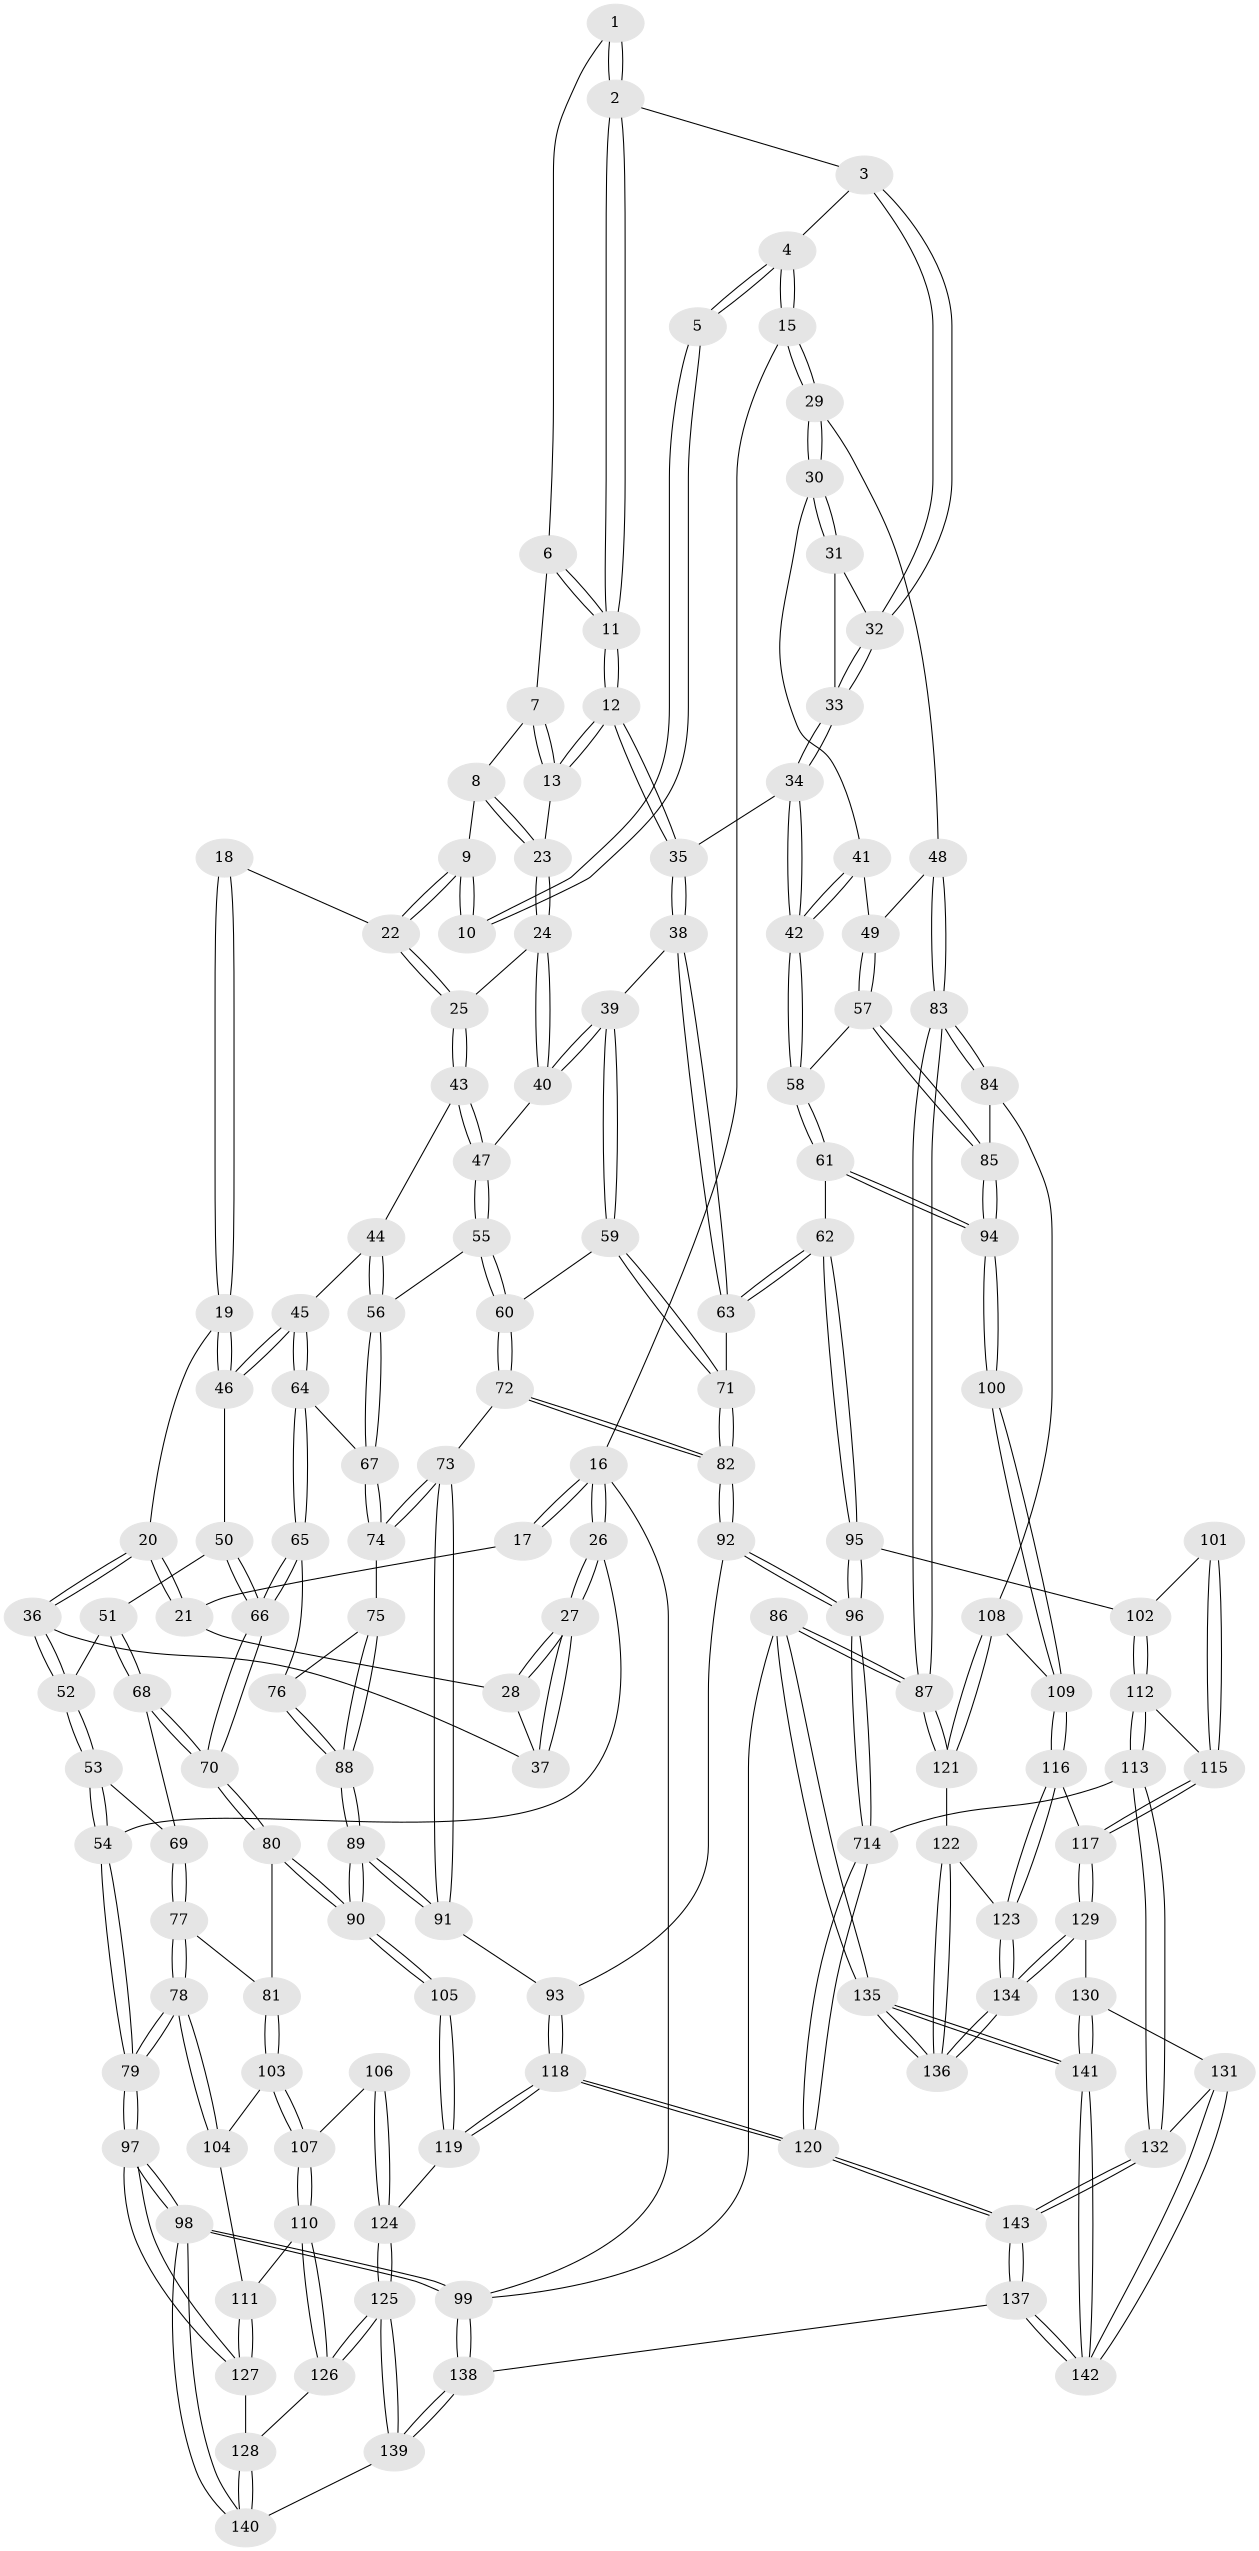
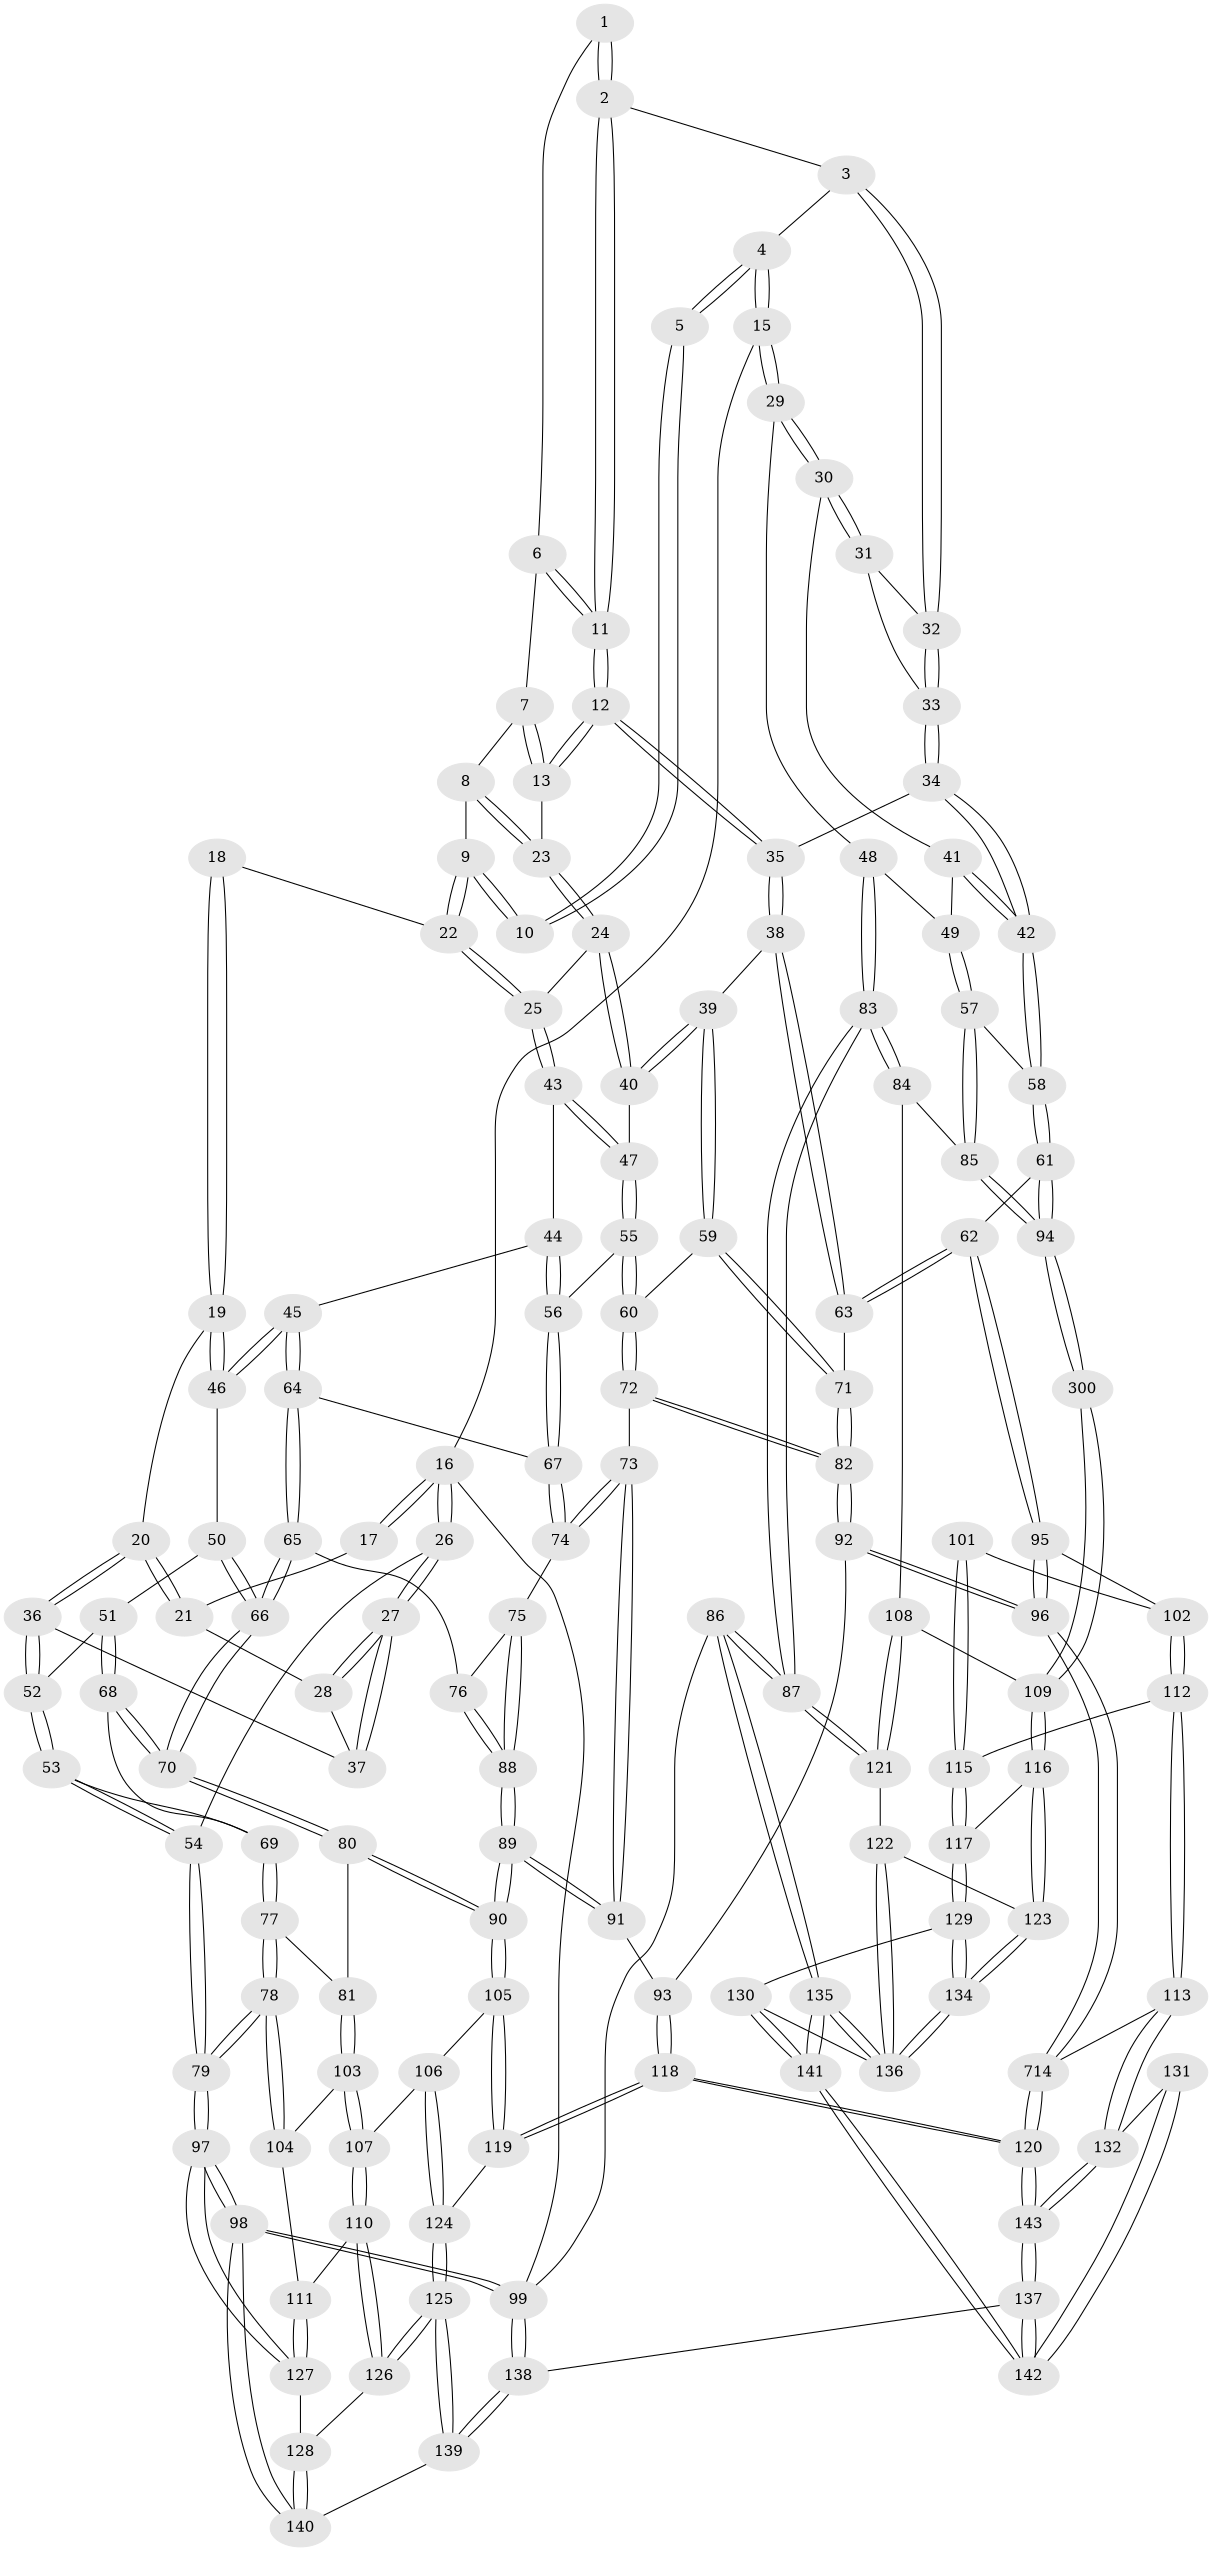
(992, 1389) -> (1083, 1389)
none -> (464, 2035)
(1155, 2035) -> (815, 2034)
